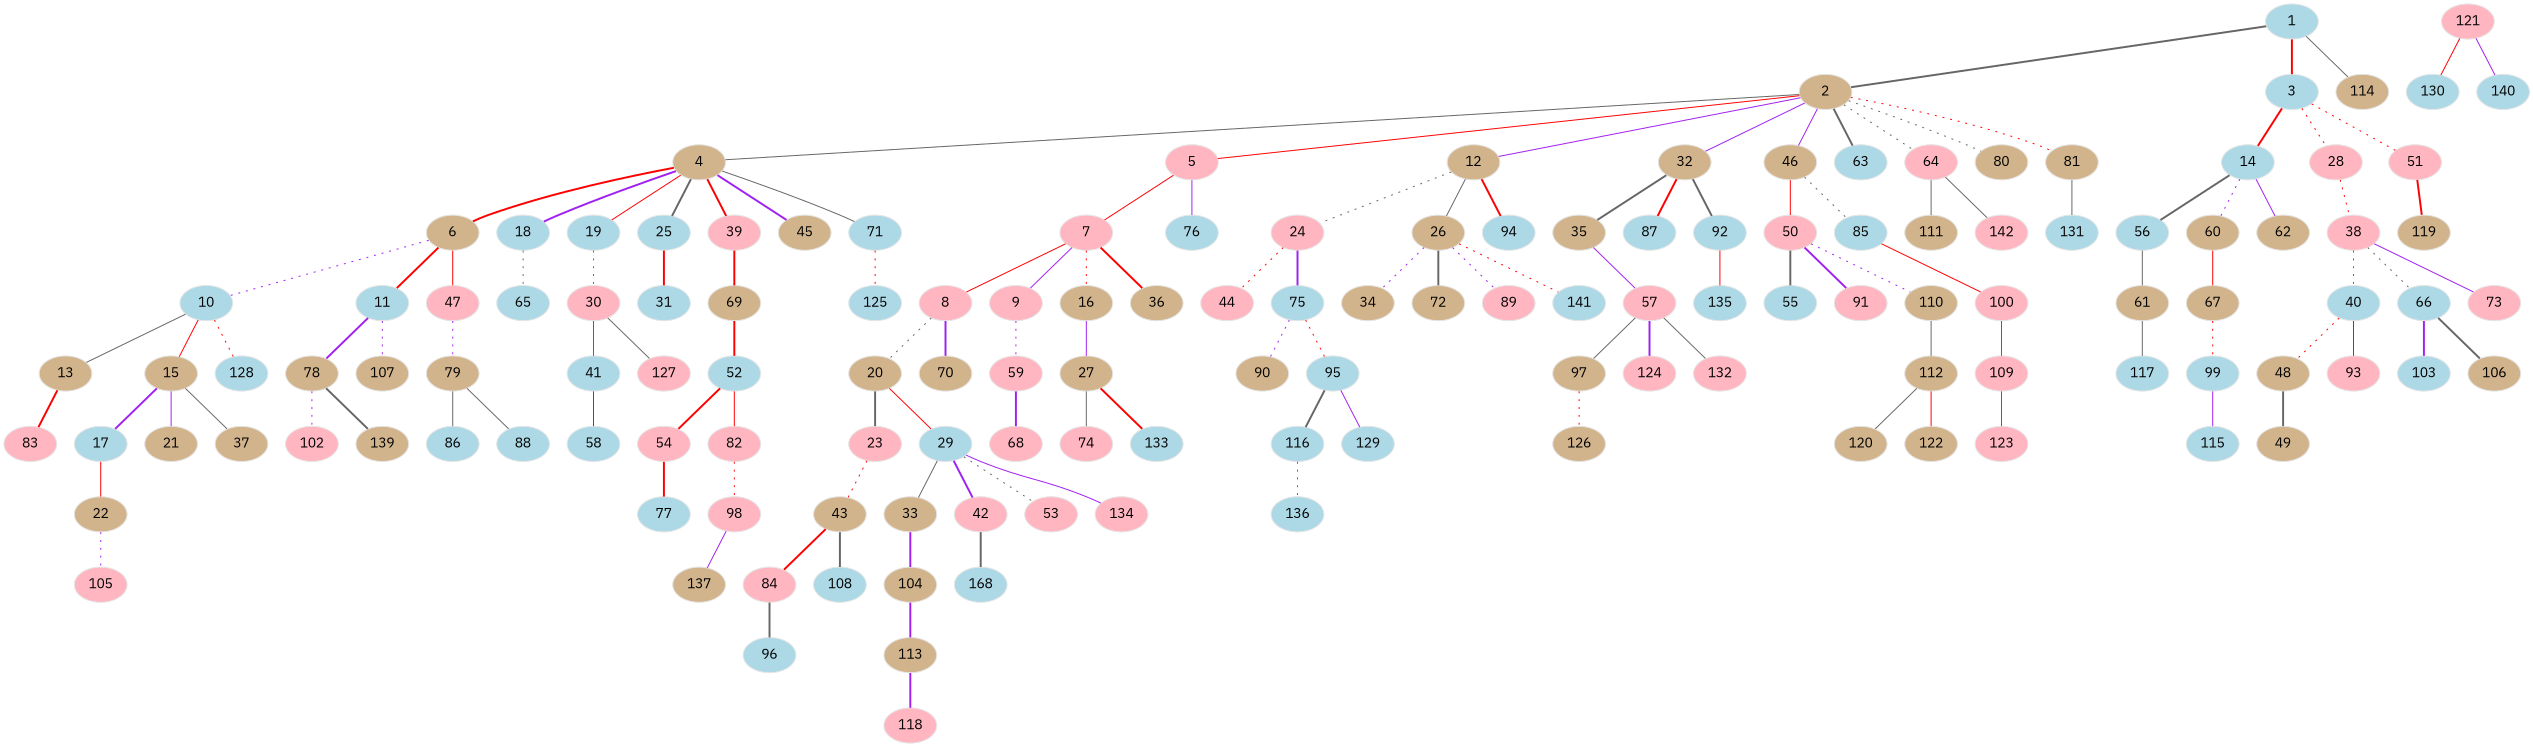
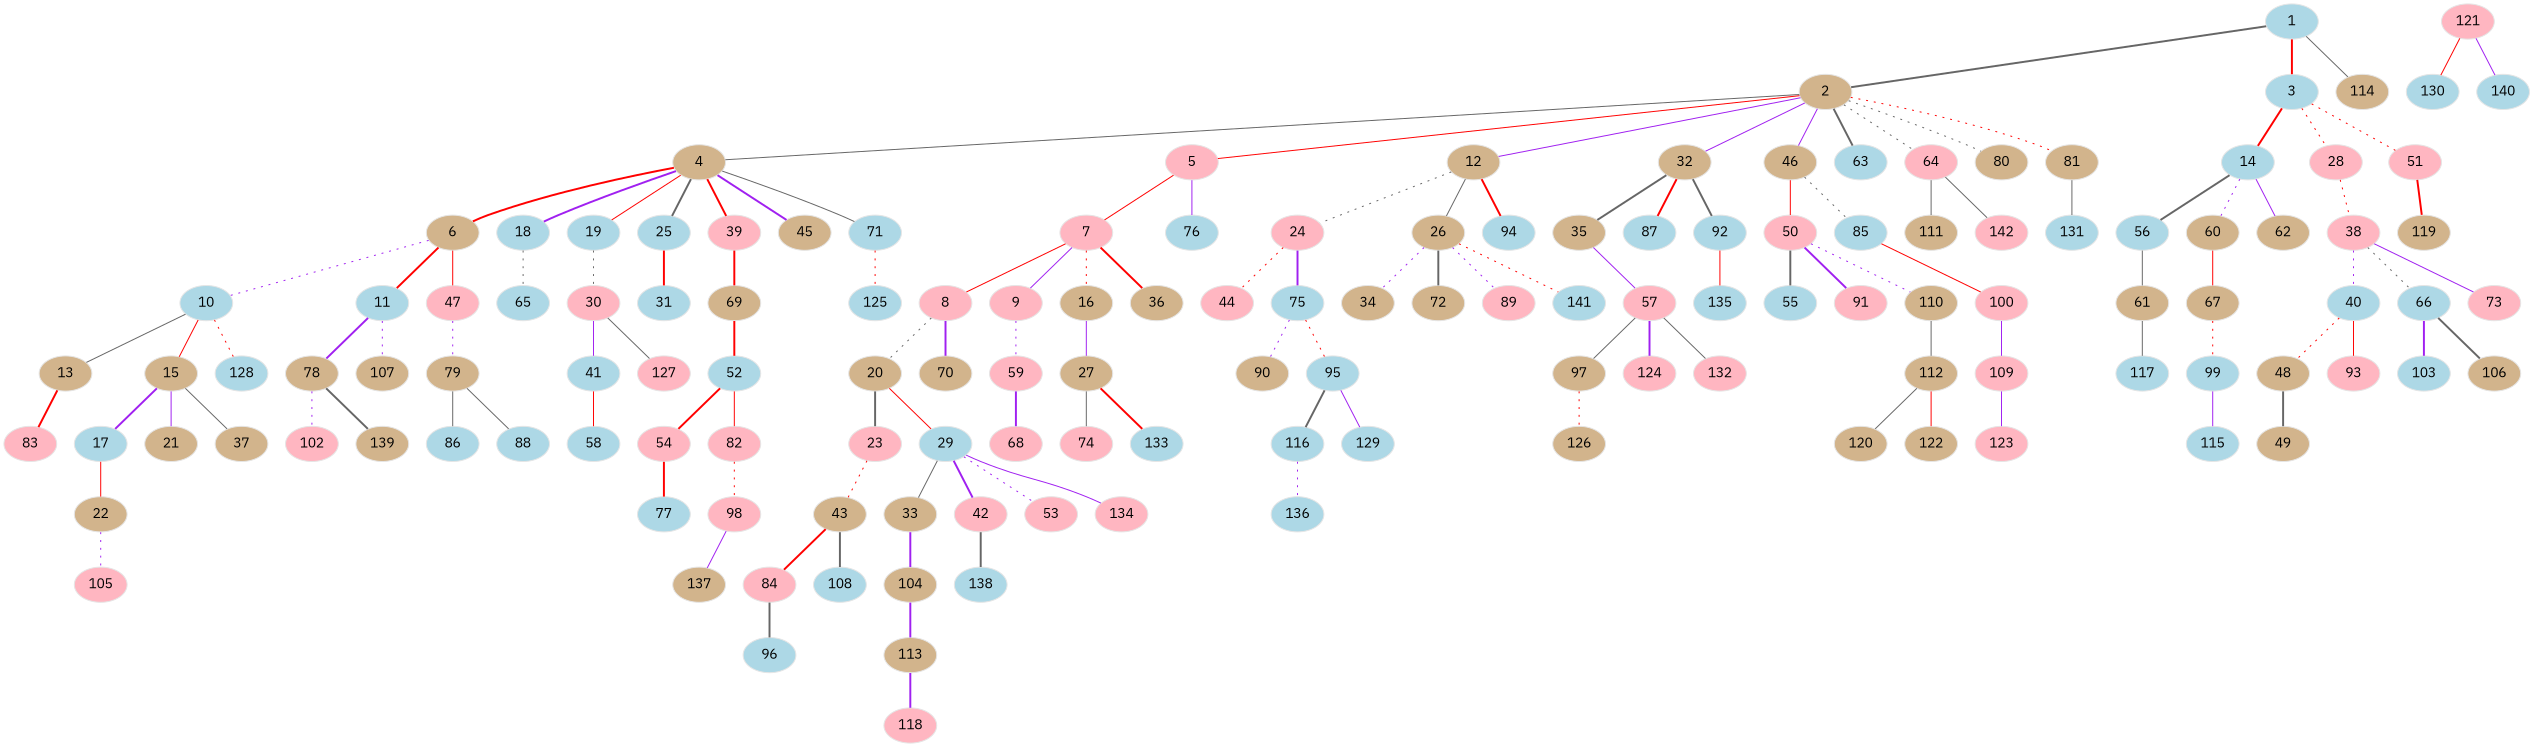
(998, 479) -> (998, 479)
(981, 585) -> (981, 585)
